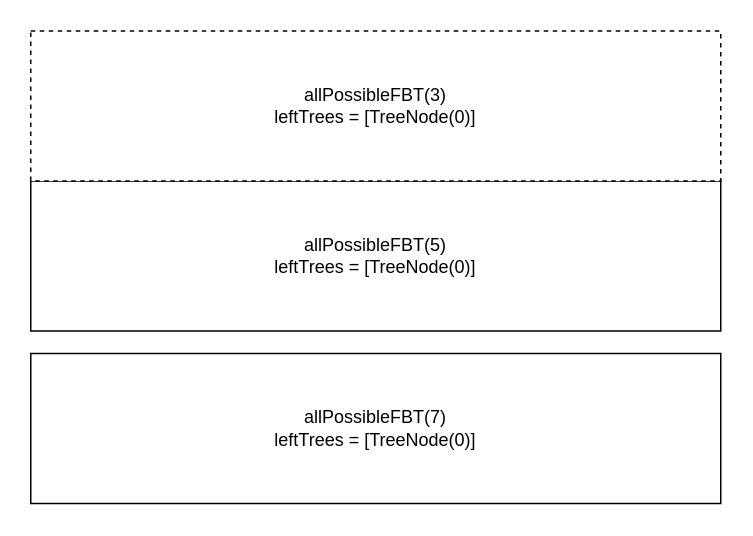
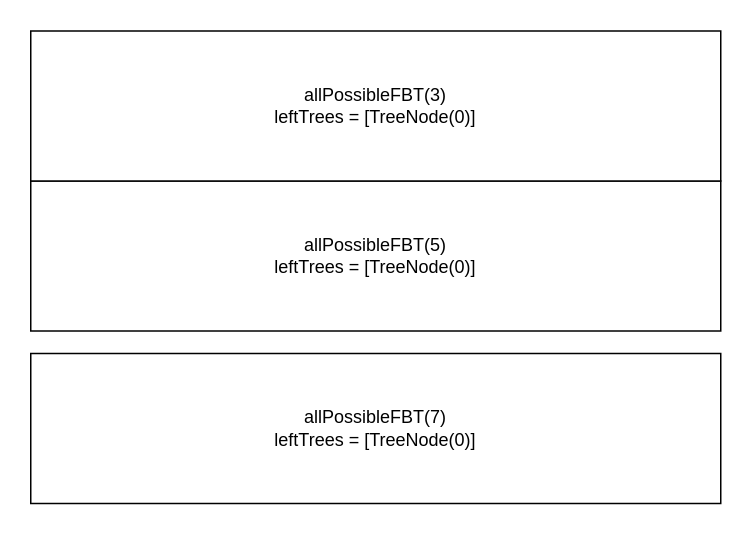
(376, 106) -> (376, 106)
